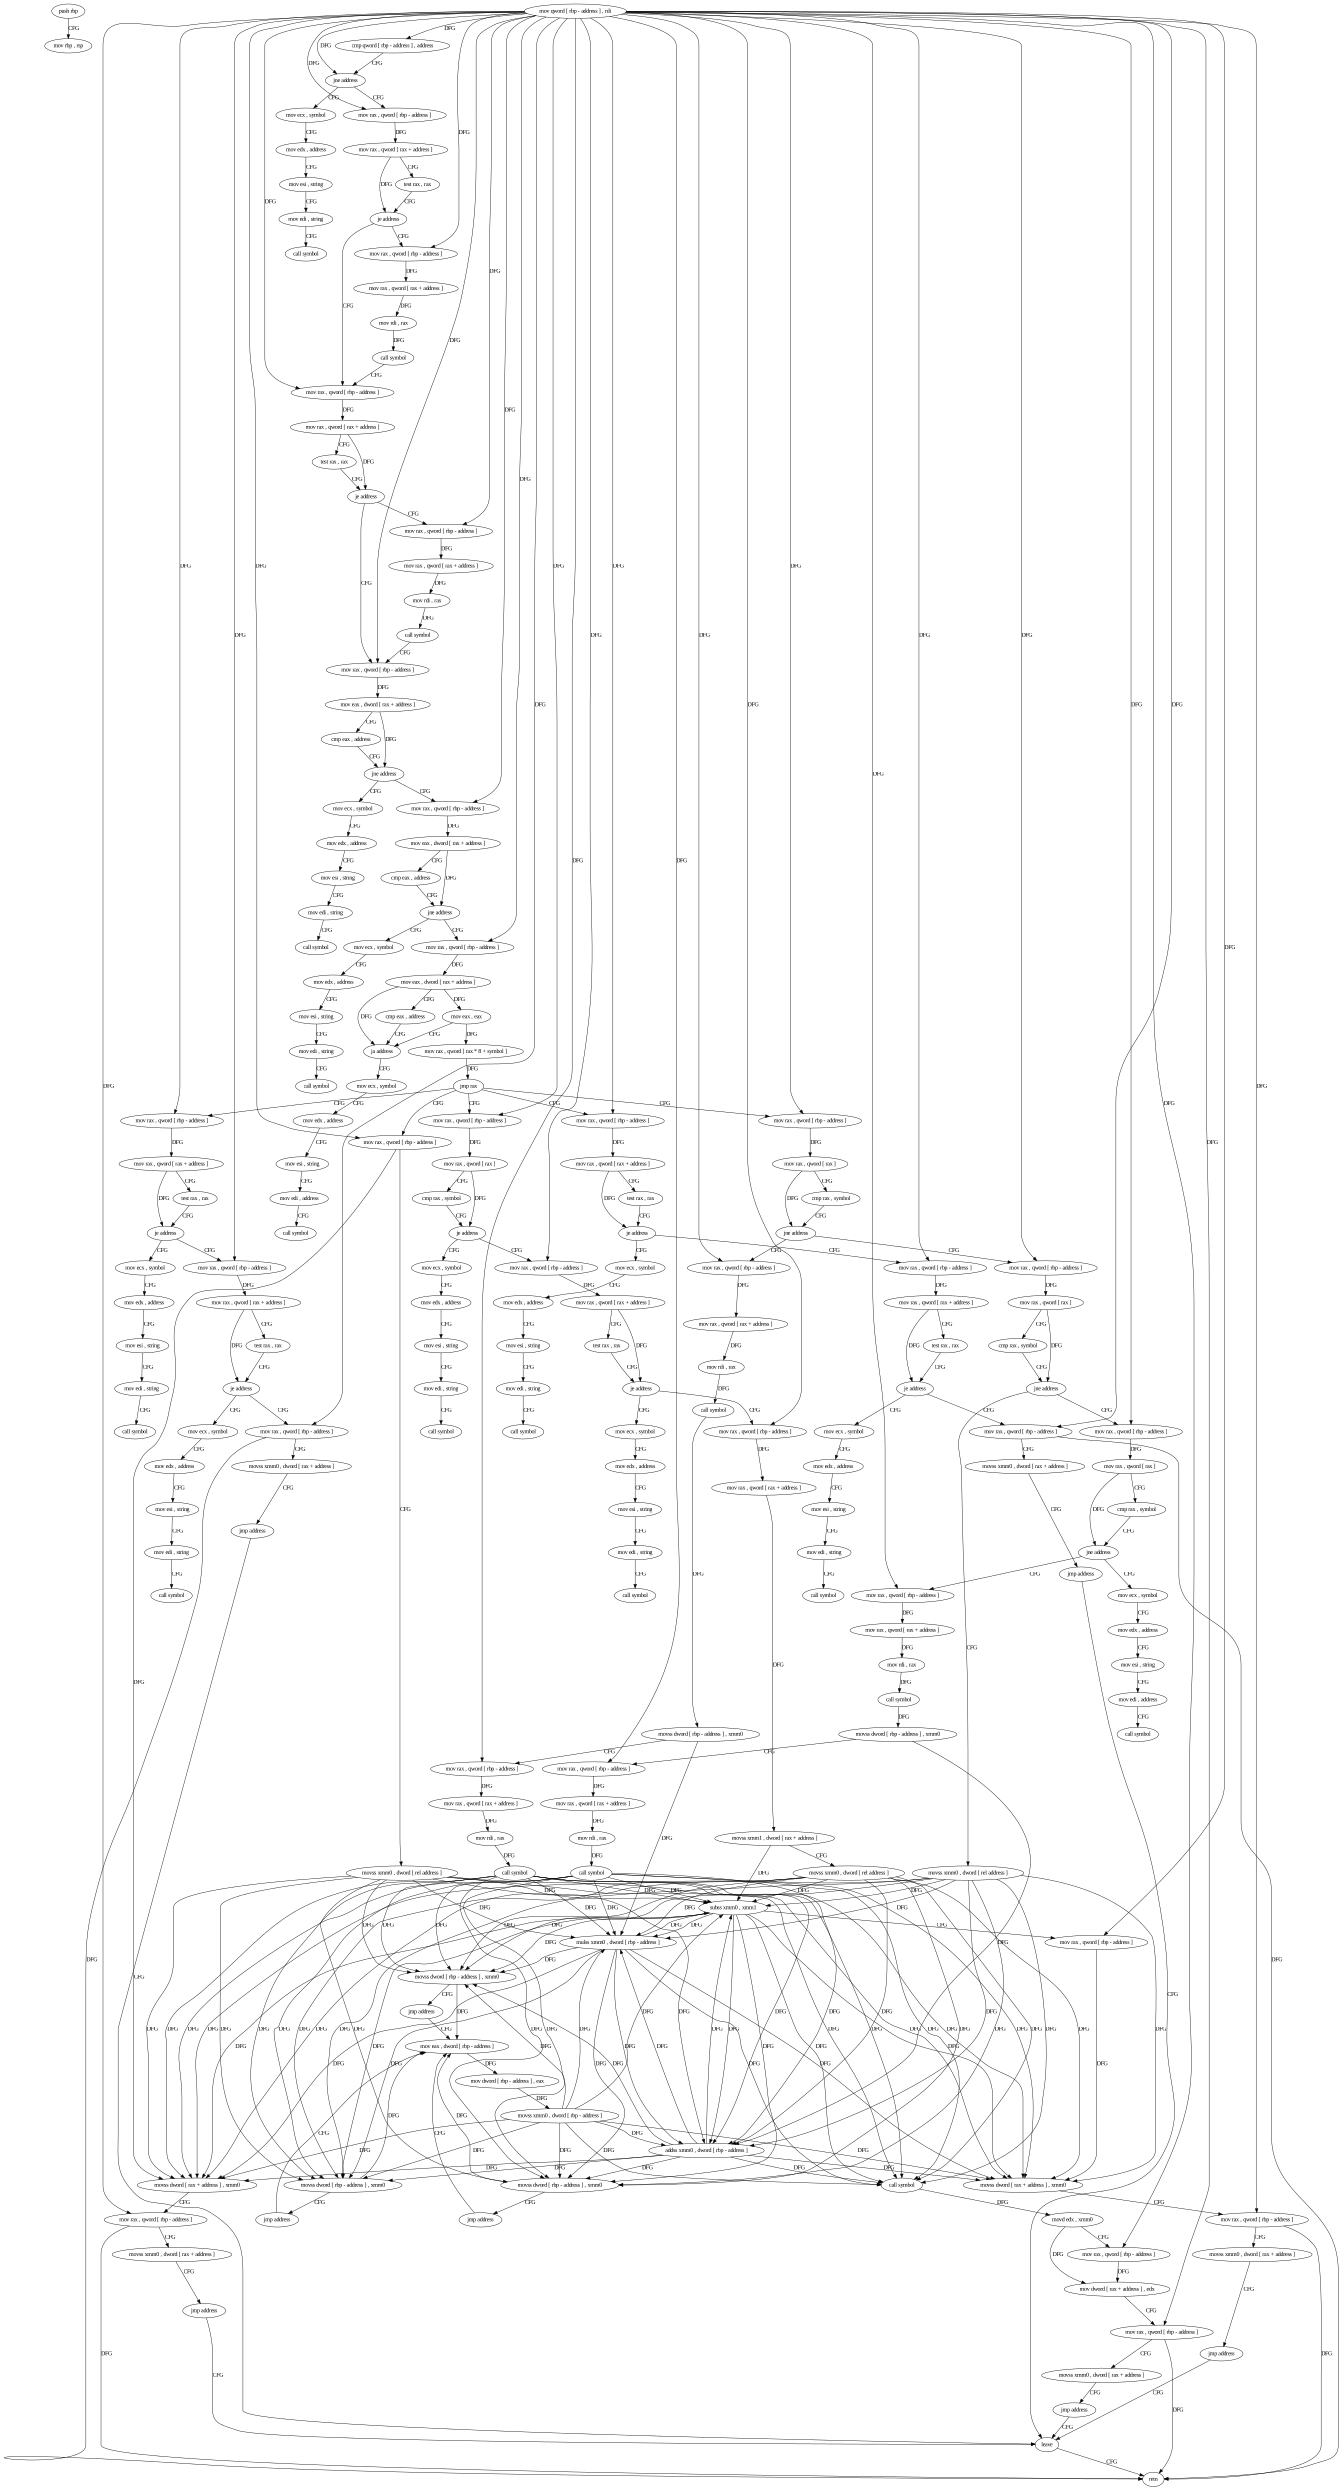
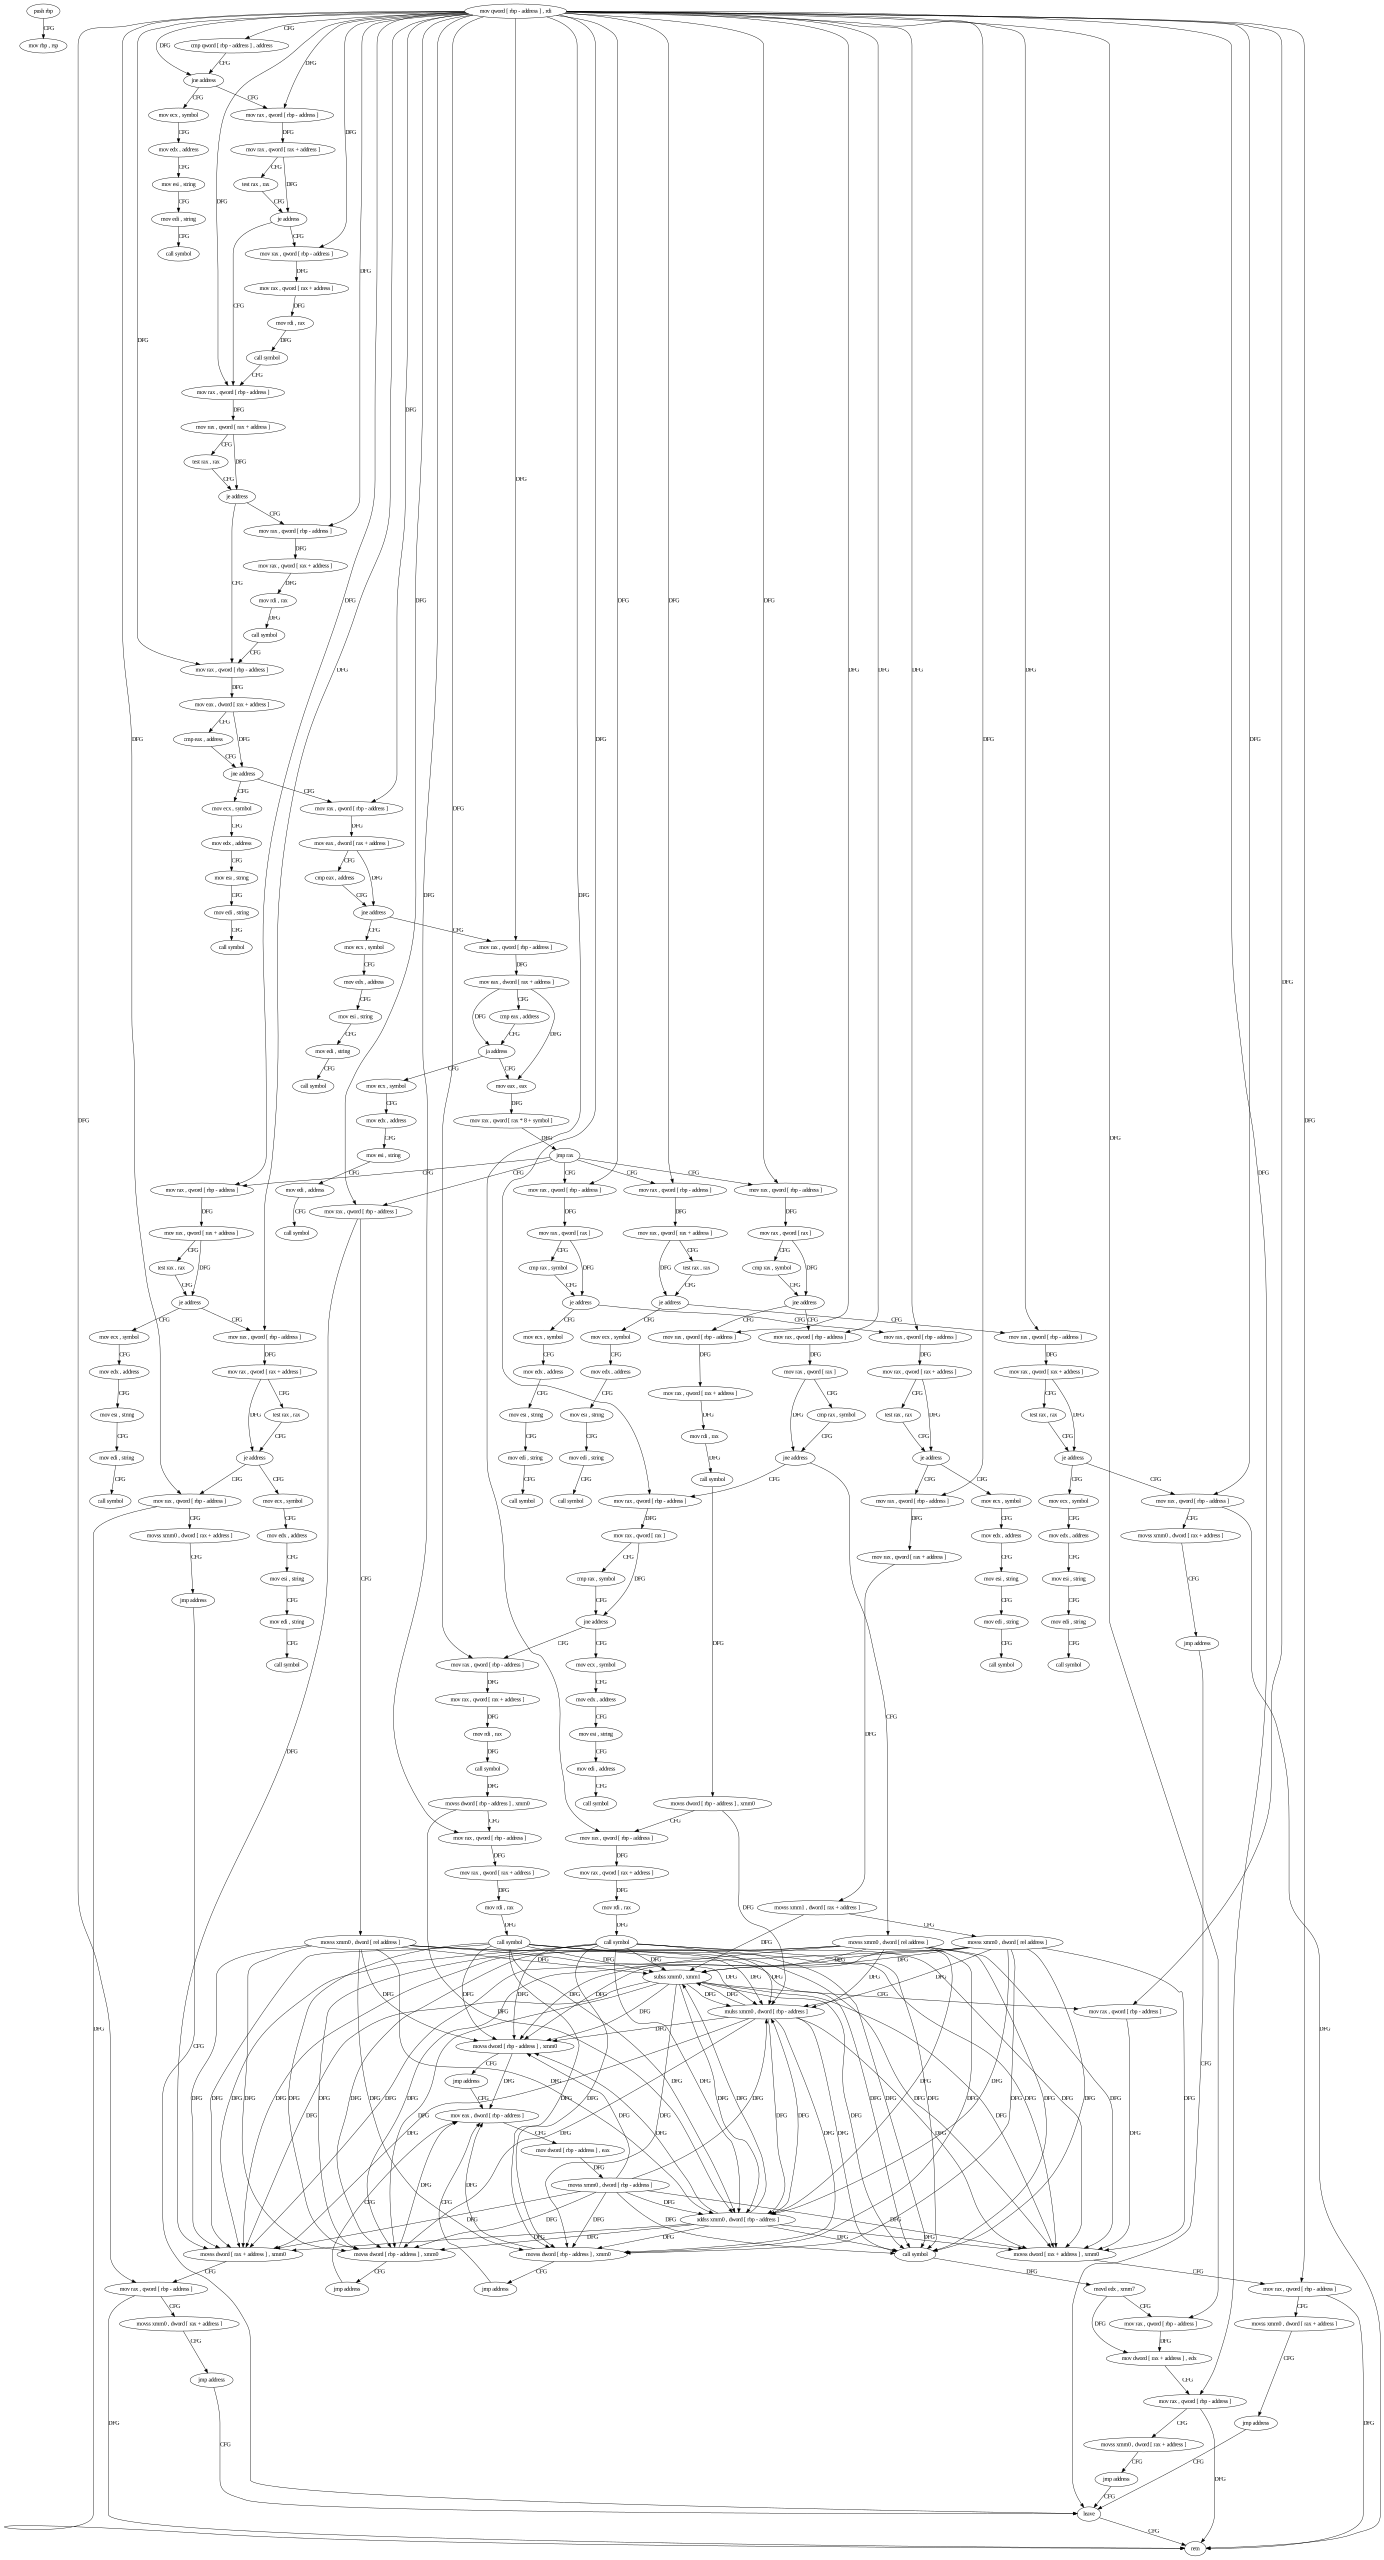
(450, 29) -> (289, 29)
(425, 1034) -> (503, 1067)
(639, 2011) -> none
(490, 2064) -> (540, 2133)
(1072, 2220) -> (1114, 2289)
